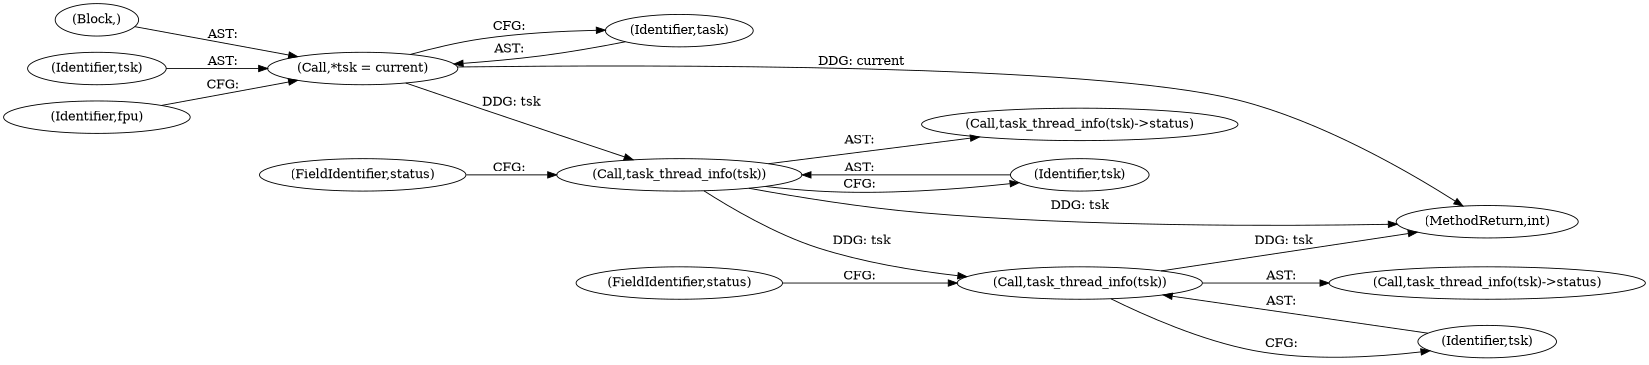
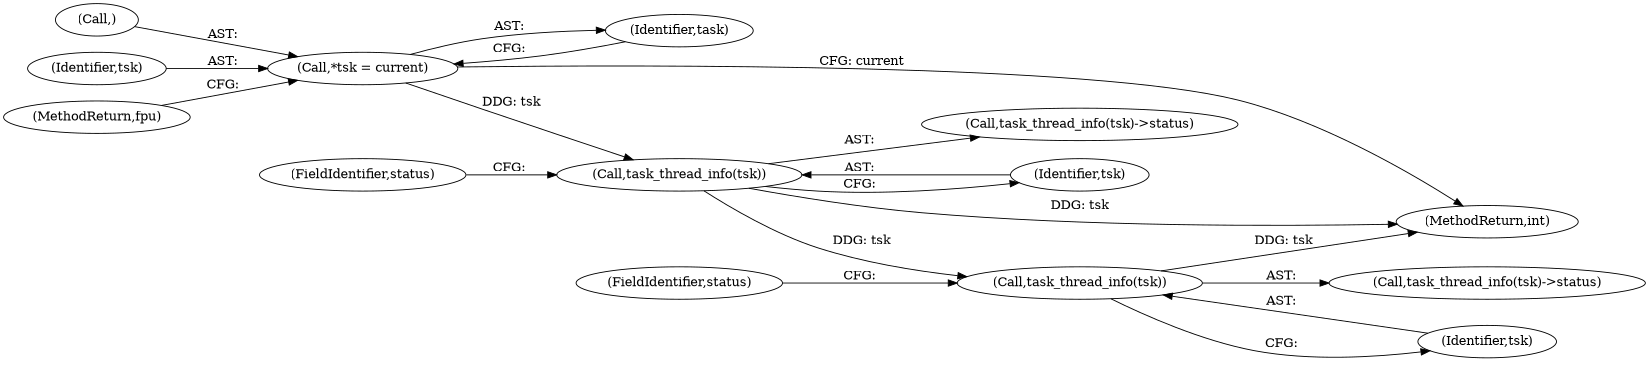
(97, 20) -> (97, 20)
(511, 27) -> (511, 27)
(511, 49) -> (511, 49)
(862, 62) -> (862, 62)
(97, 117) -> (97, 117)
